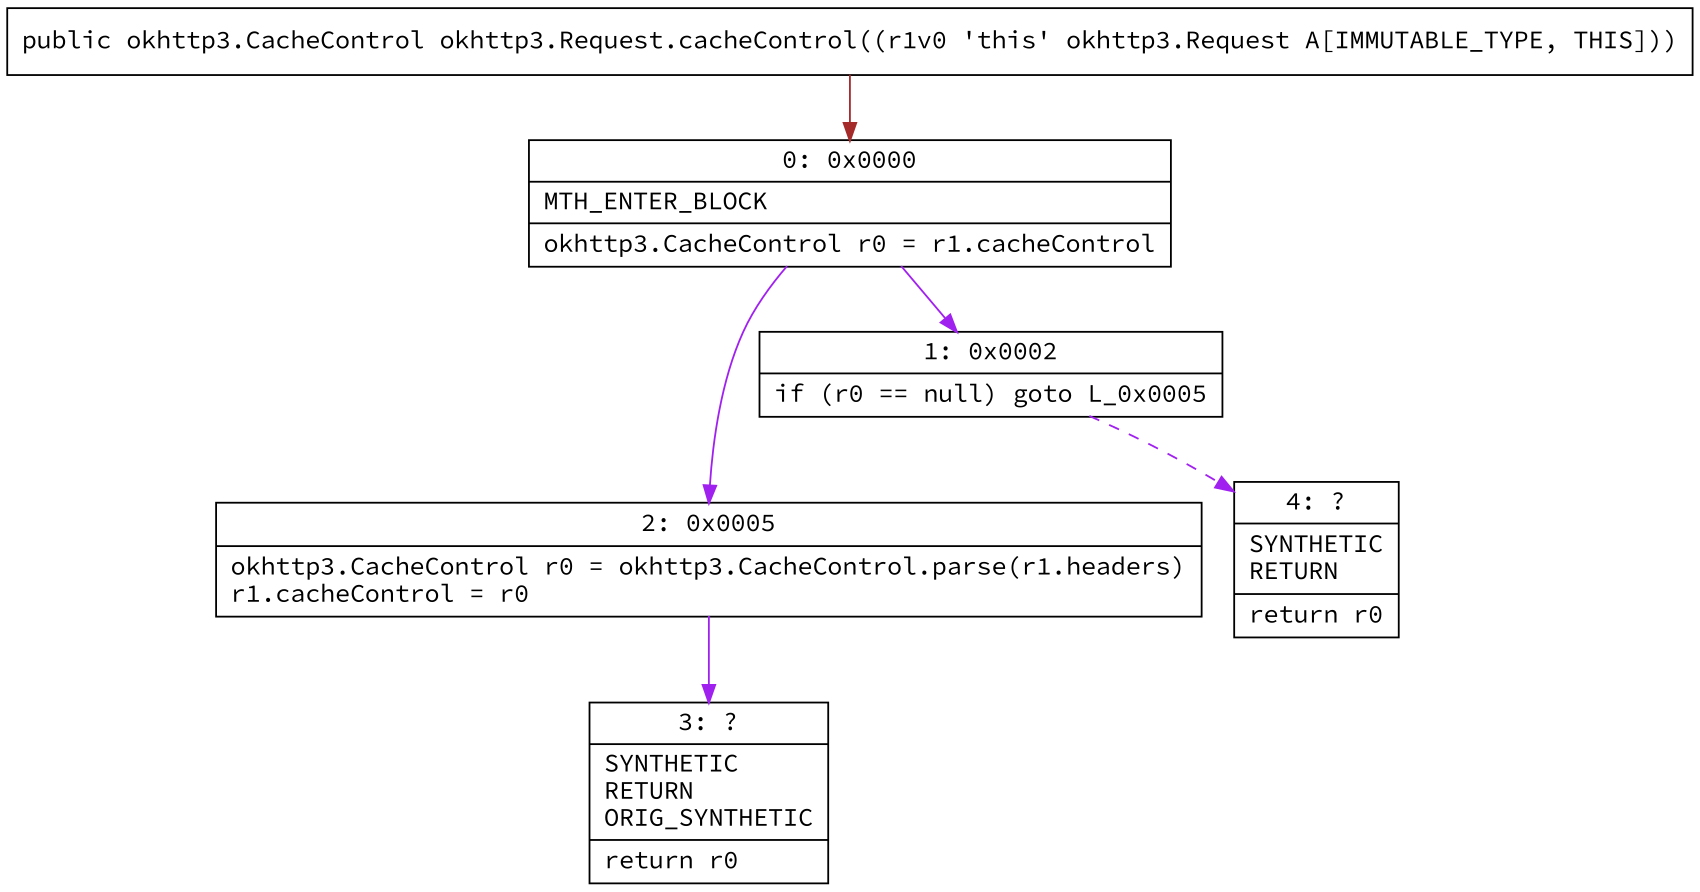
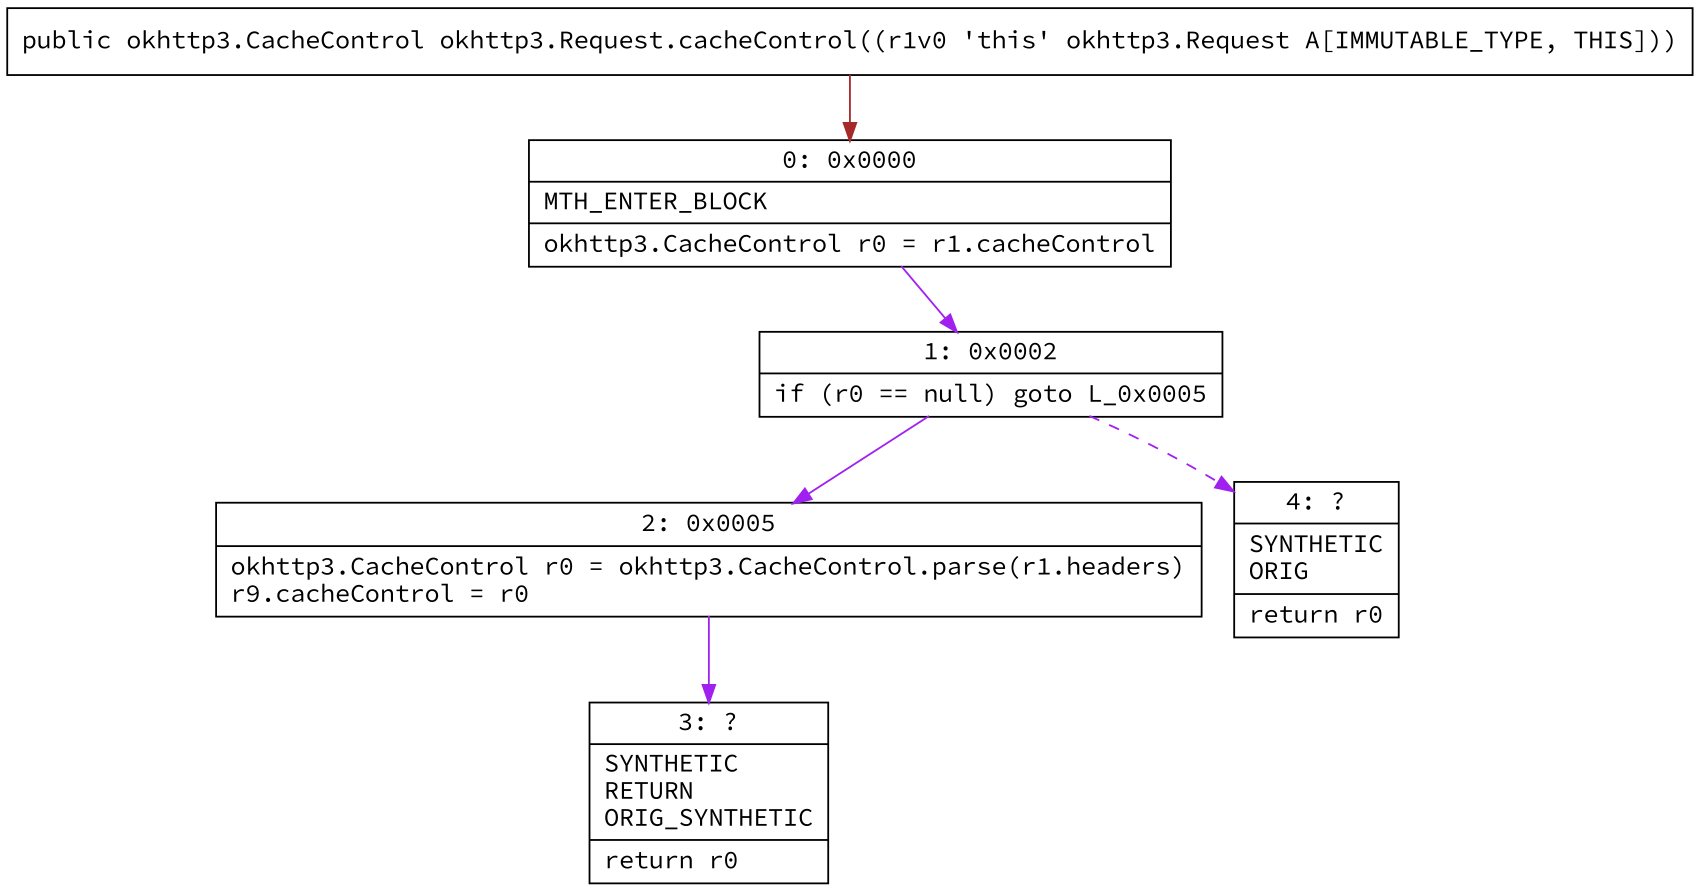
(730, 369) -> (869, 455)
(1294, 571) -> (1279, 571)
(381, 594) -> (381, 594)
